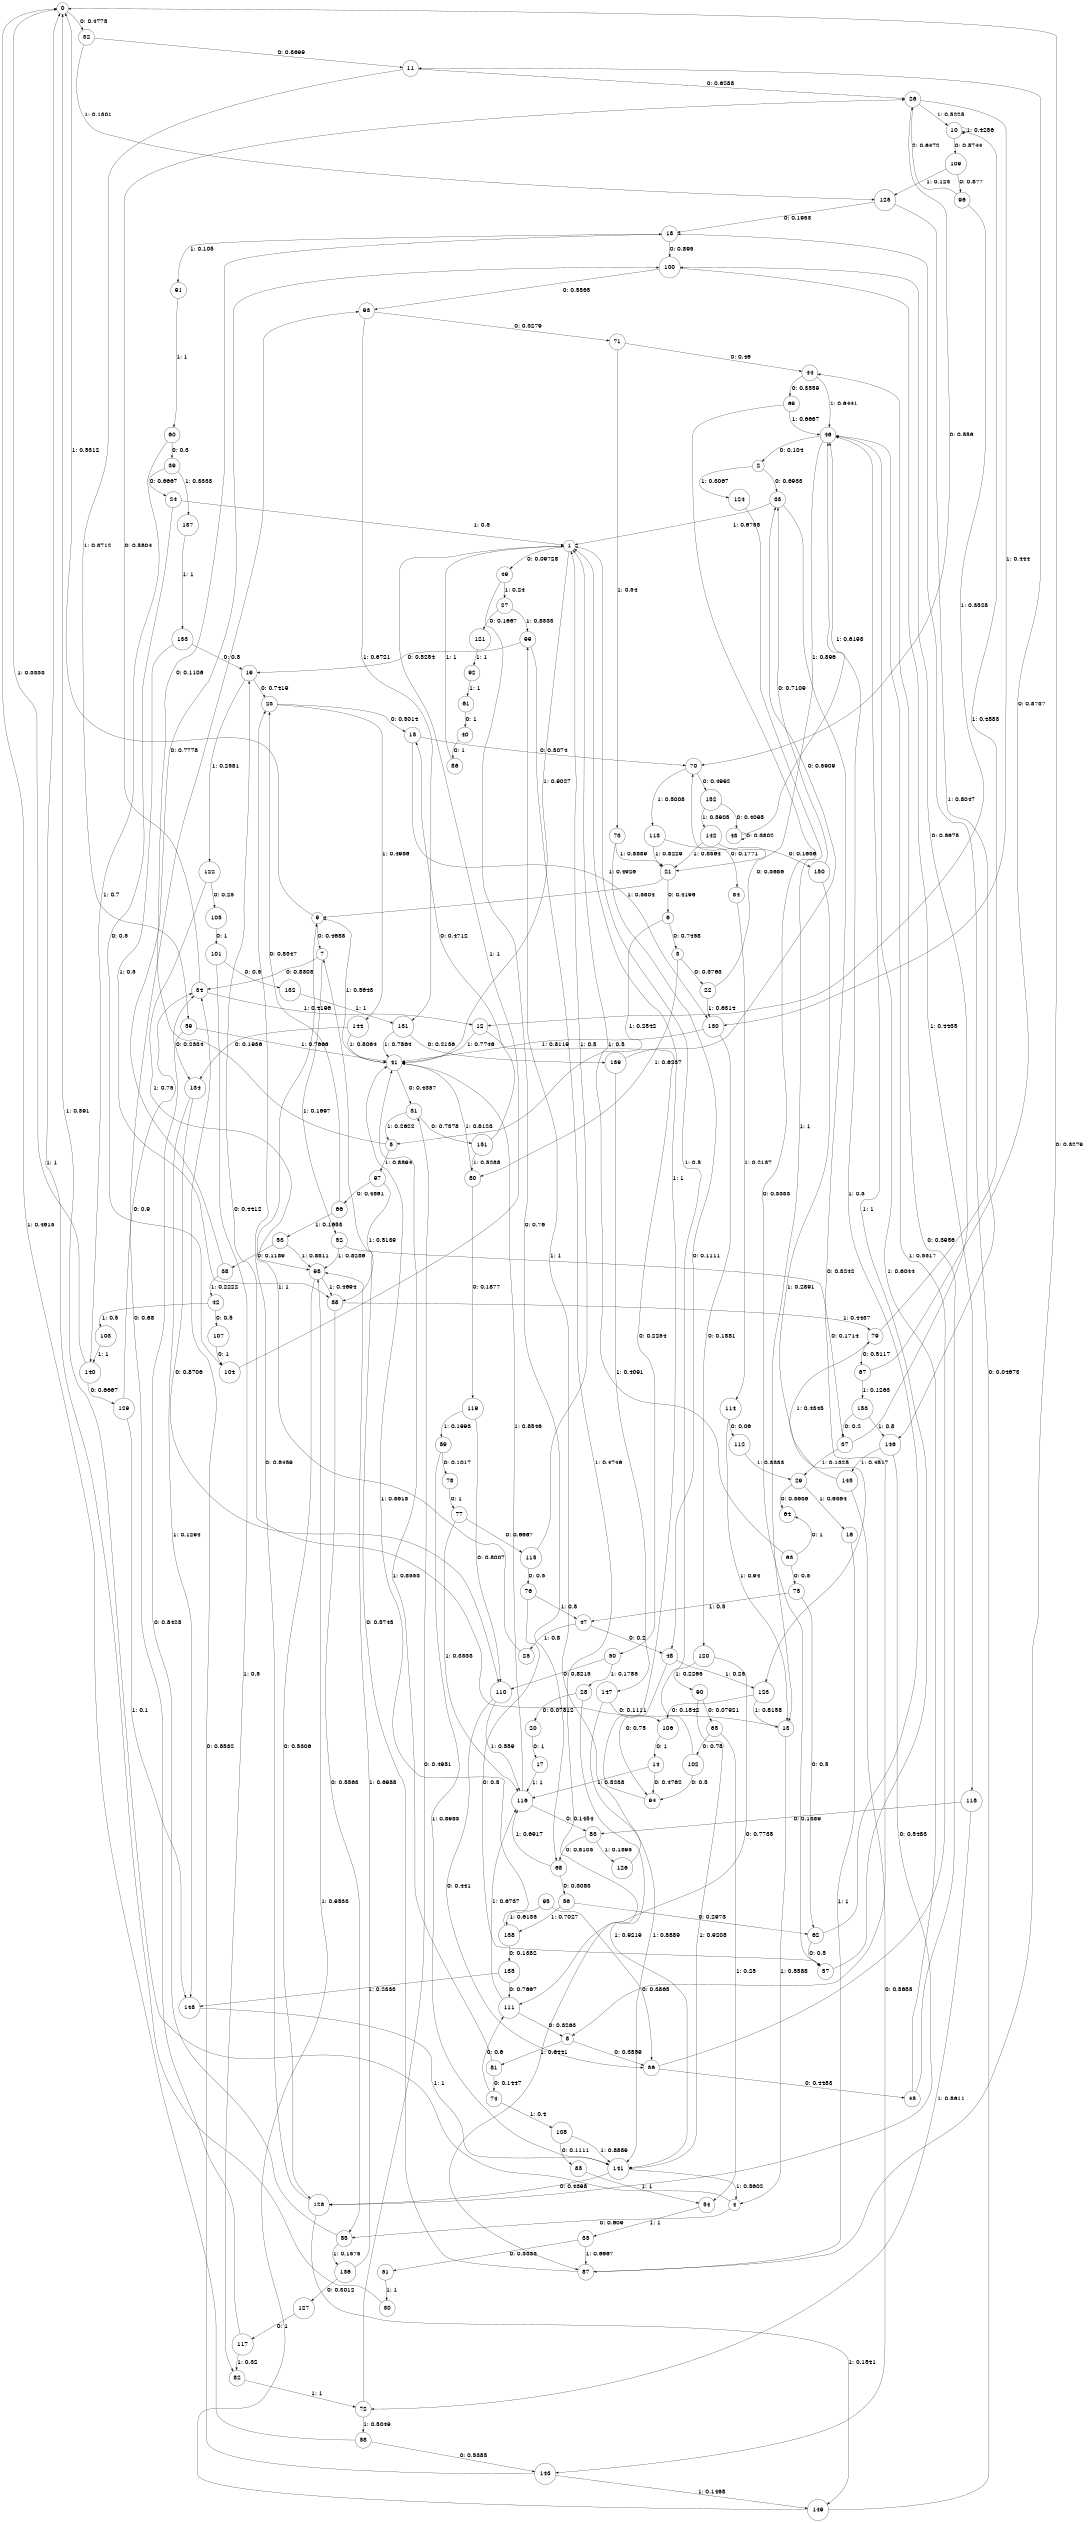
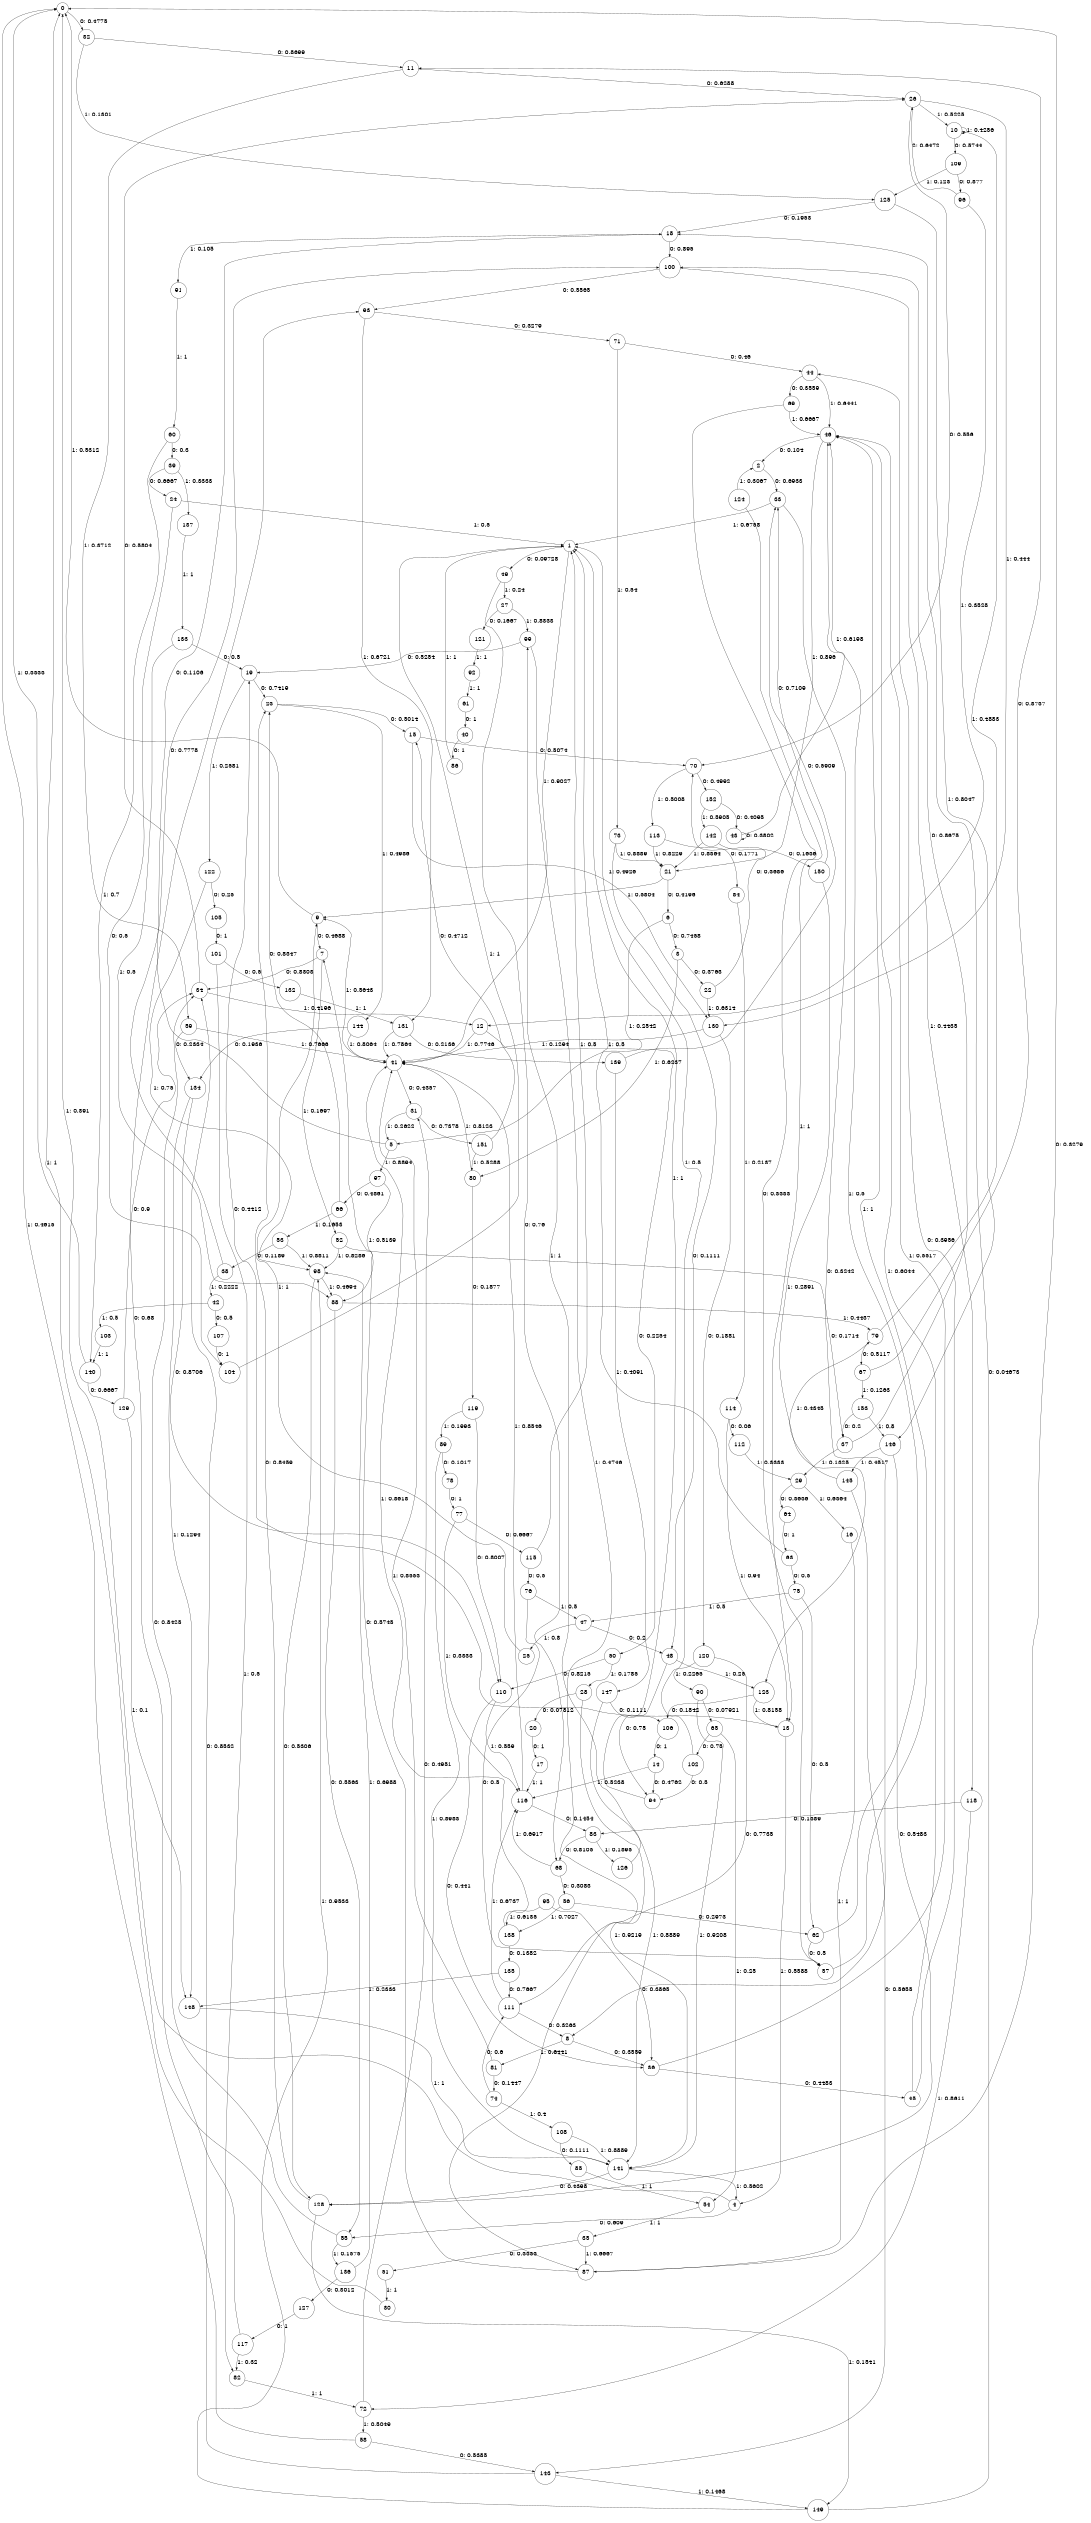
(708, 474) -> (740, 477)
(558, 1045) -> (558, 1045)
(812, 1536) -> (783, 1535)
